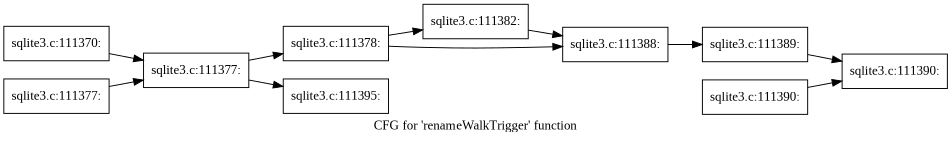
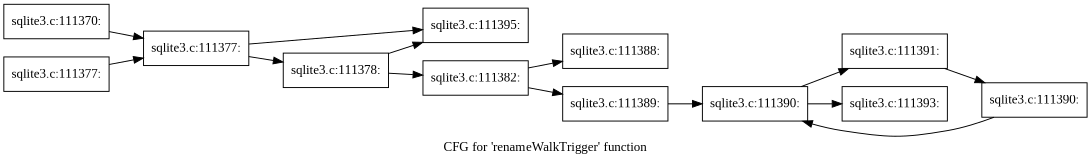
(680, 44) -> (541, 90)
(471, 48) -> (401, 49)
none -> (895, 51)
none -> (895, 104)
